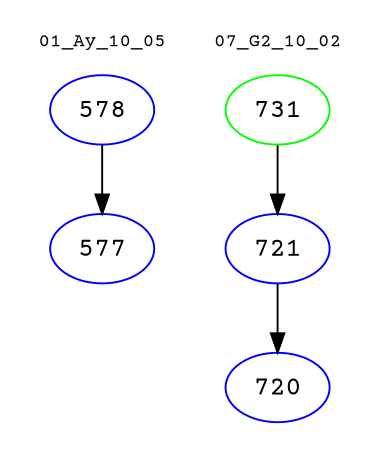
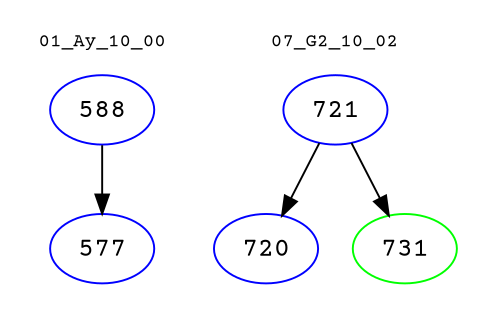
(103, 41) -> (103, 41)
(102, 110) -> (102, 110)
(278, 170) -> (366, 171)
